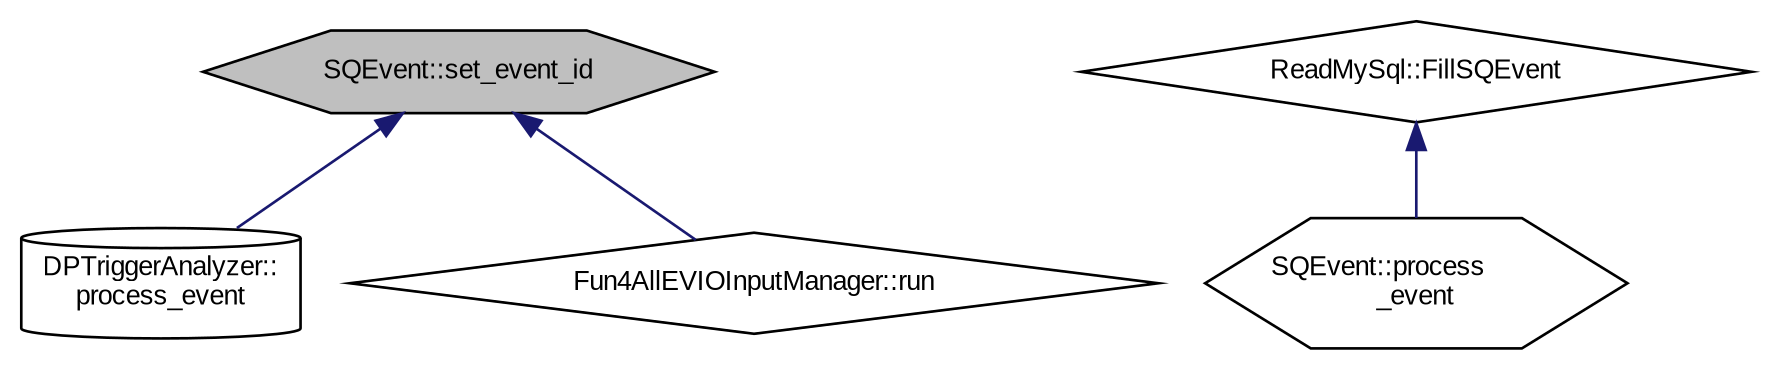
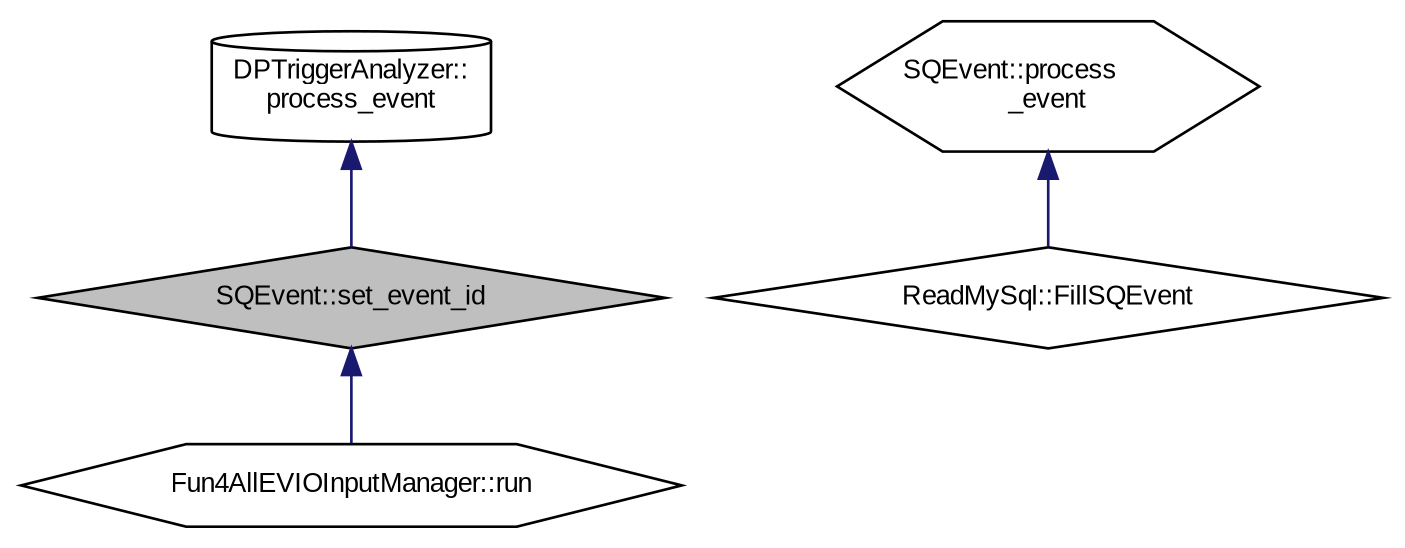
(459, 72) -> (351, 298)
(309, 178) -> (351, 208)
(1416, 184) -> (1048, 213)
(754, 283) -> (351, 485)
